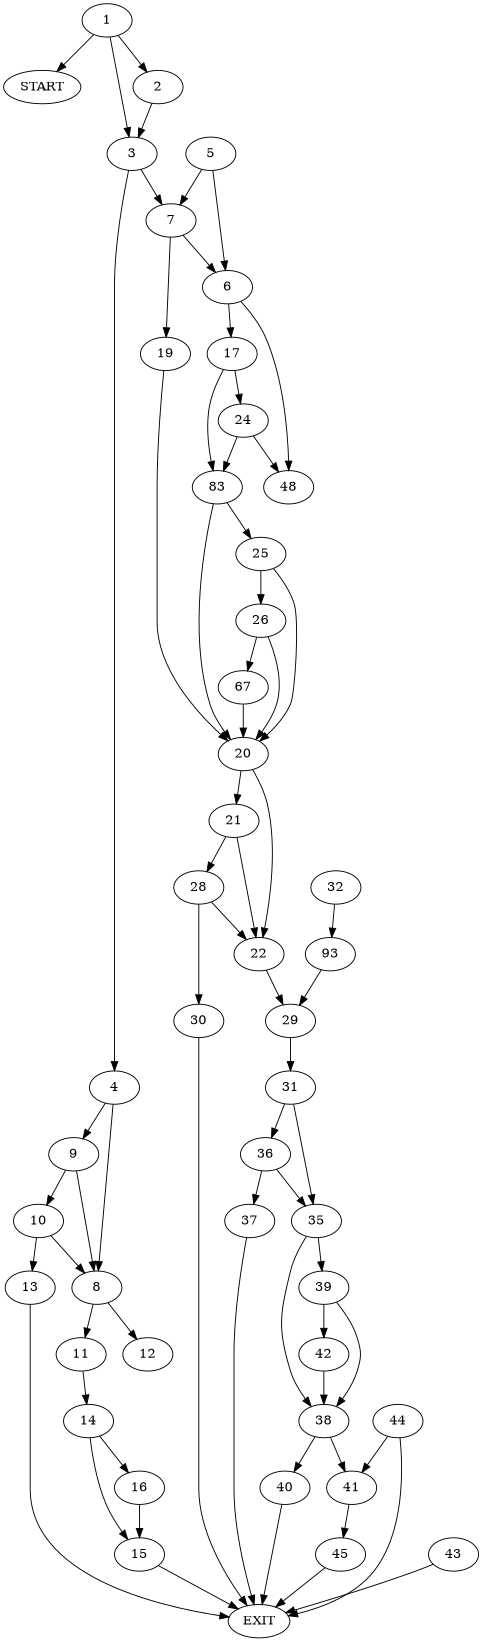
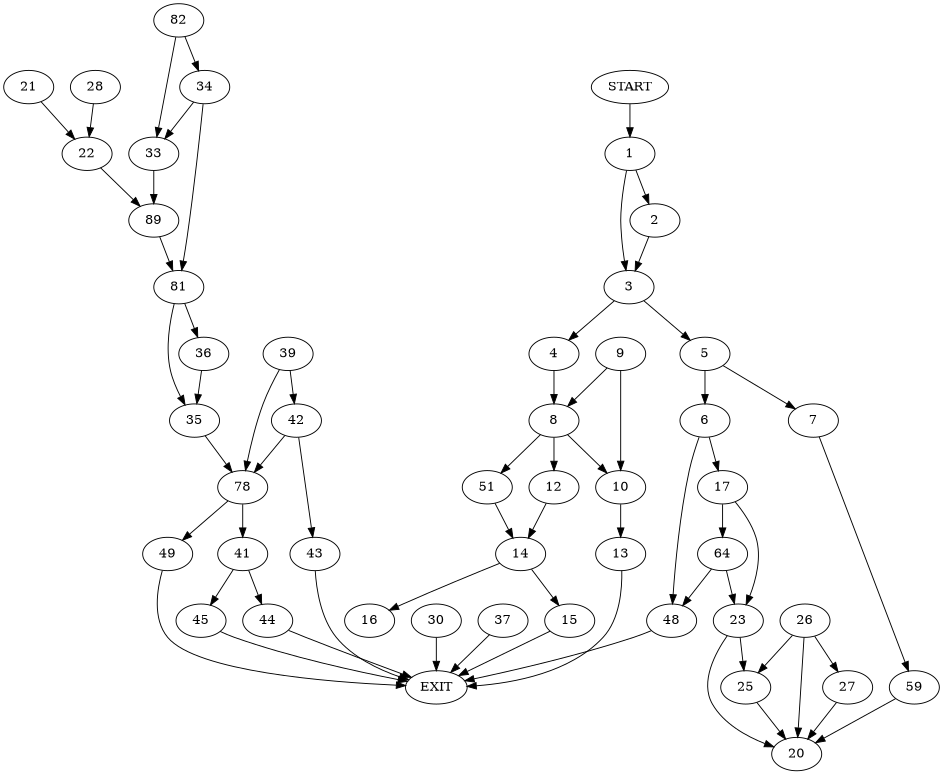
(79, 50) -> (630, 116)
none -> (205, 87)
(149, 183) -> (663, 318)
(196, 250) -> none
(165, 354) -> (914, 687)
(243, 421) -> (723, 554)
none -> (305, 483)
(217, 487) -> (738, 621)
none -> (539, 516)
(261, 583) -> (779, 651)
none -> (563, 658)
(243, 687) -> (848, 687)
(239, 783) -> none
(272, 847) -> none
(219, 850) -> none
(336, 887) -> (179, 20)
(199, 949) -> none
(330, 954) -> (154, 154)
(291, 1021) -> (154, 220)
(291, 1088) -> (179, 287)
(97, 1117) -> none
(259, 1183) -> none
(320, 1250) -> none
(65, 1251) -> (584, 451)
(81, 1354) -> (487, 487)
(324, 1421) -> (243, 487)
(378, 1451) -> (253, 583)
(285, 1488) -> (168, 554)
(140, 1517) -> none
